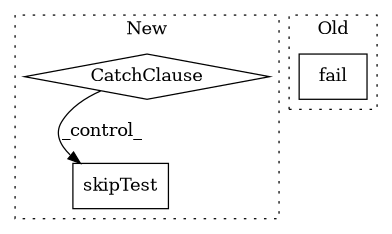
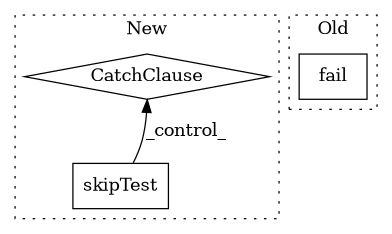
(65, 116) -> (143, 138)
